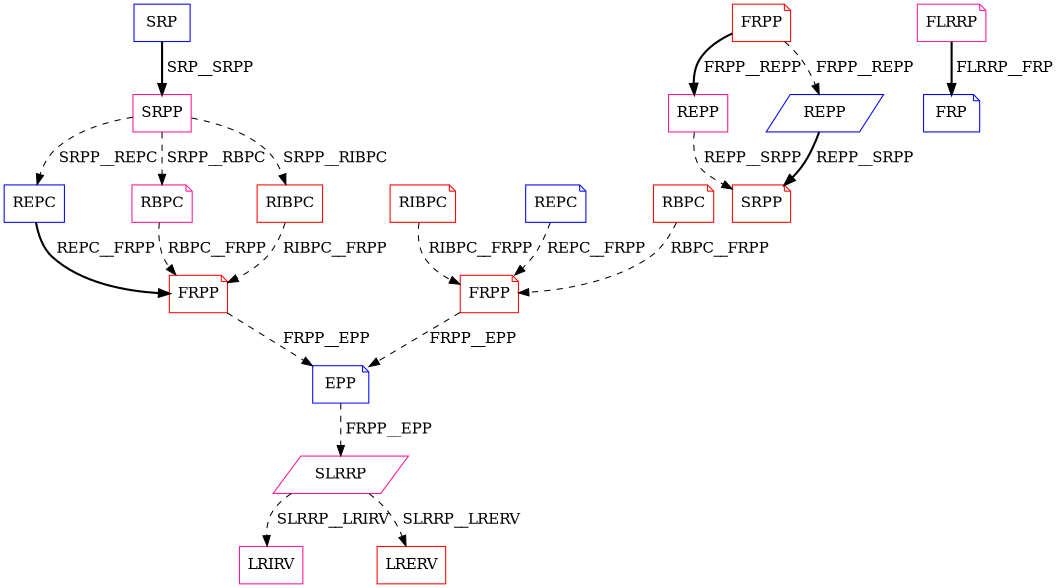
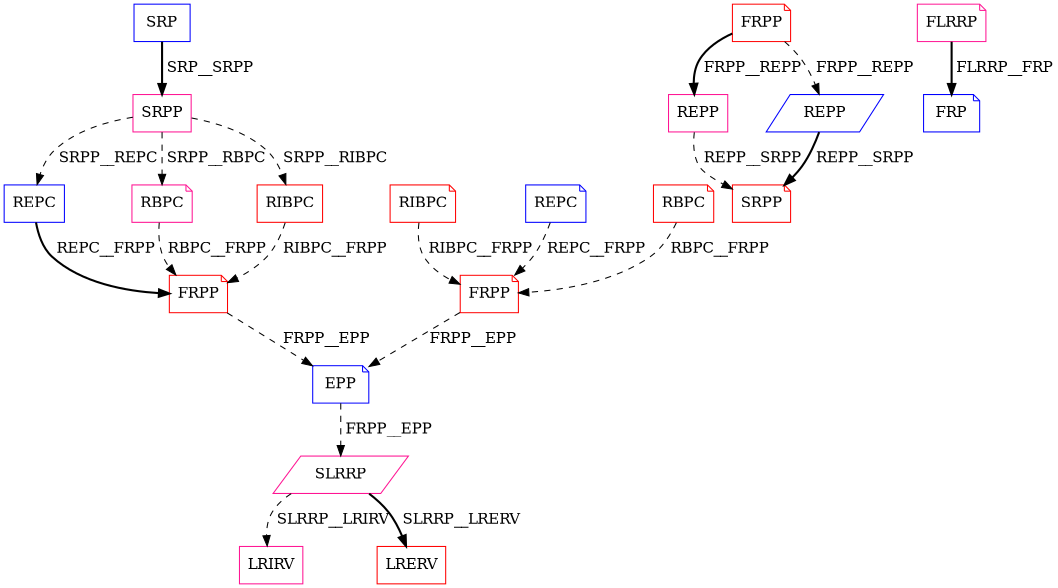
(389, 513) -> (389, 513)
